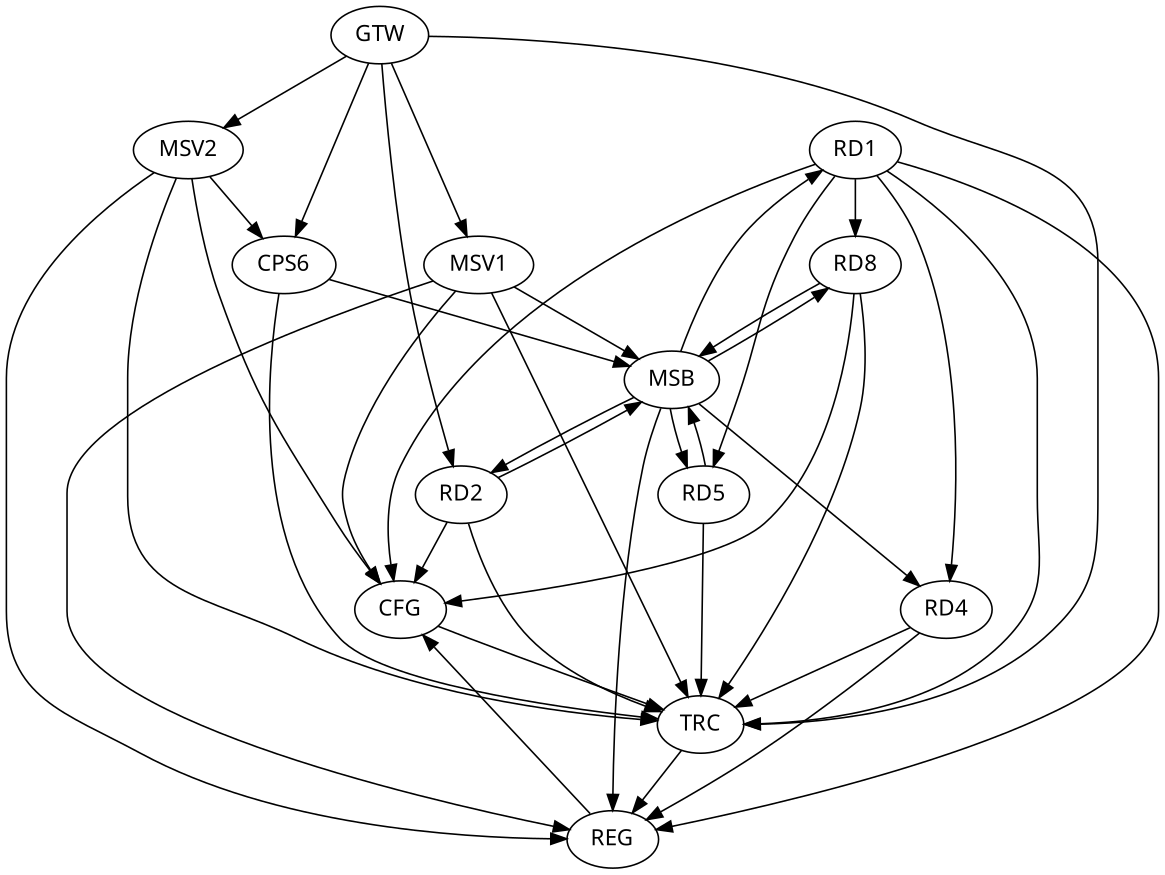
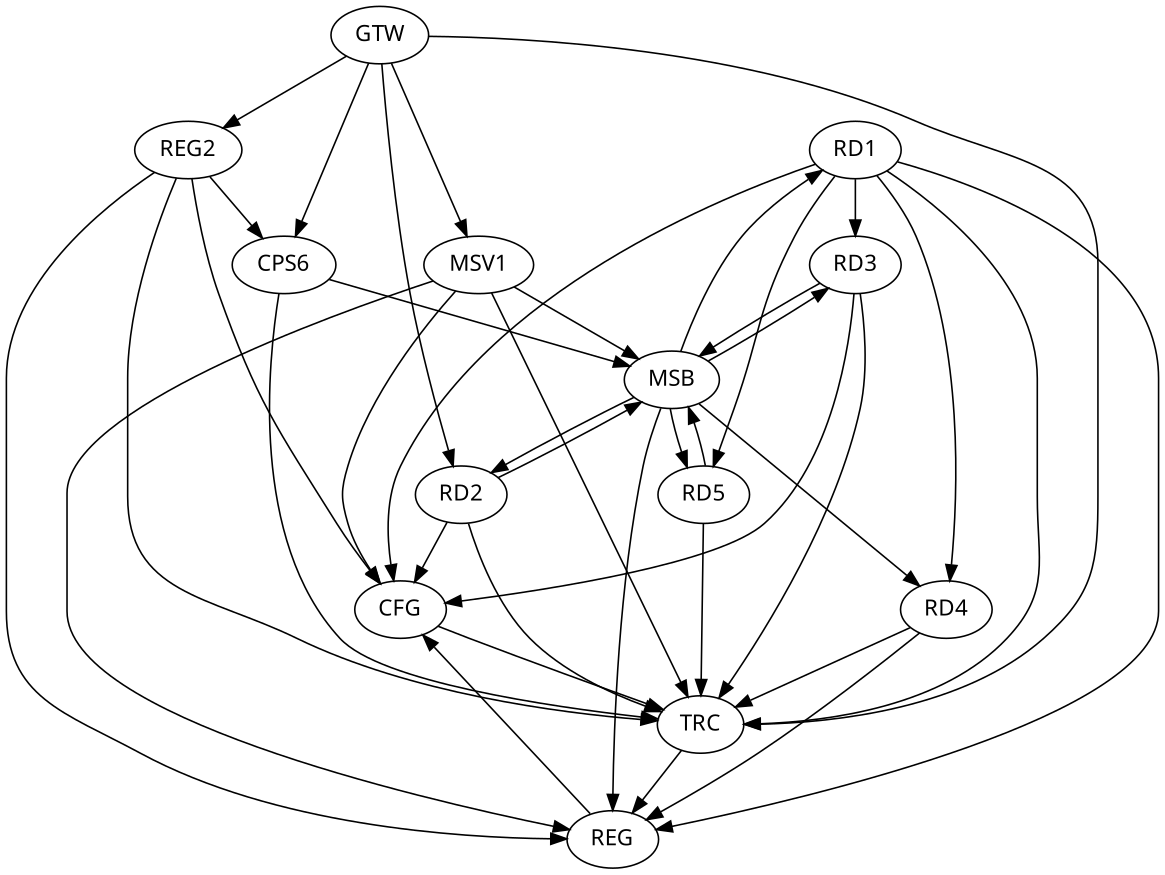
(188, 150) -> (188, 150)
(855, 265) -> (855, 265)
